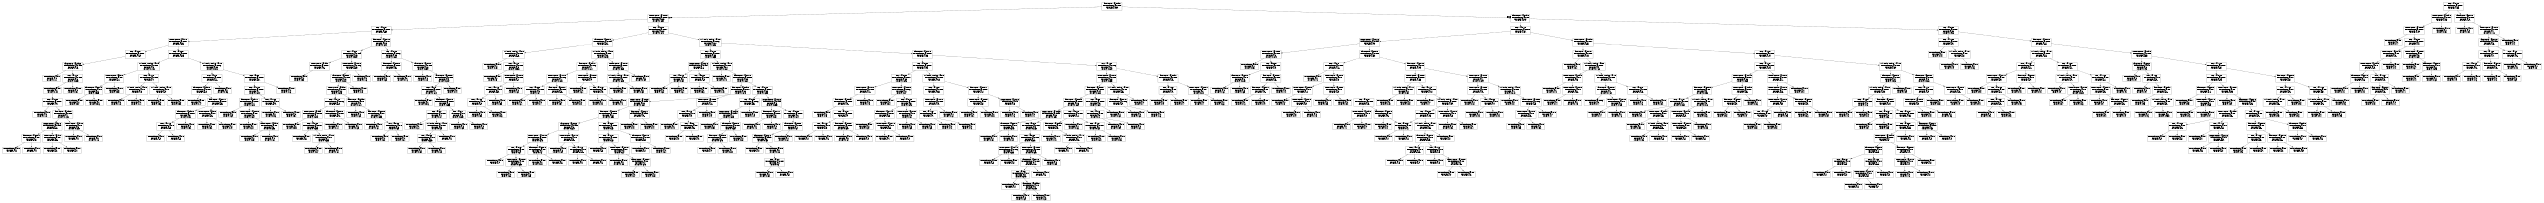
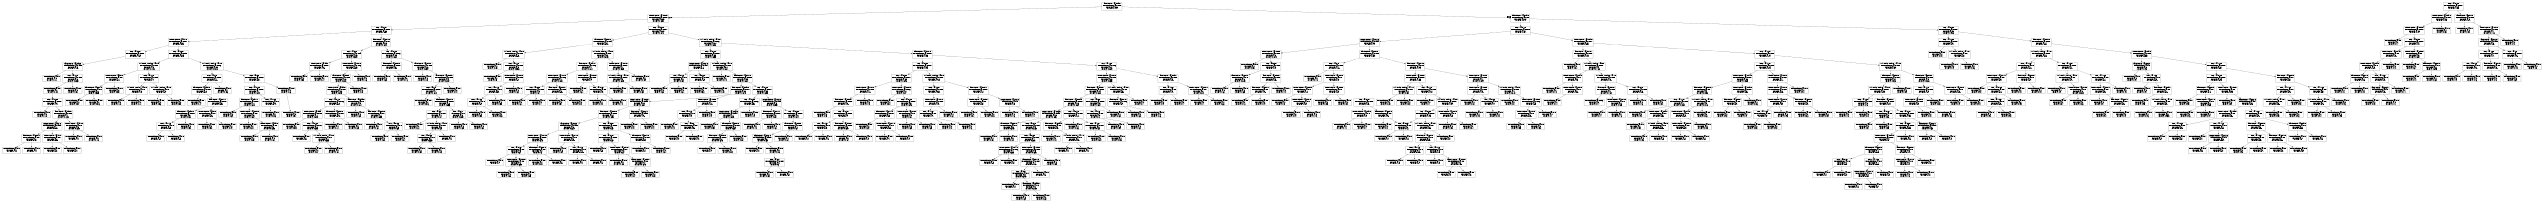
none -> (319, 78)
(1573, 102) -> none
(281, 109) -> (288, 102)
